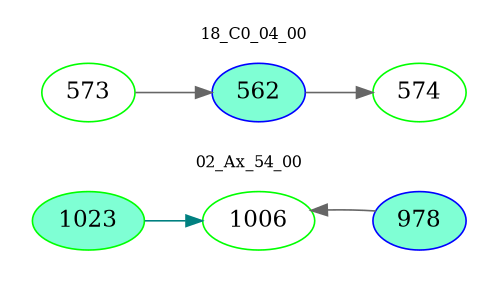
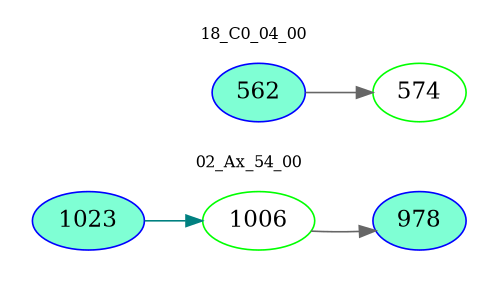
(88, 93) -> none
(352, 210) -> (335, 232)
(88, 221) -> (88, 221)
